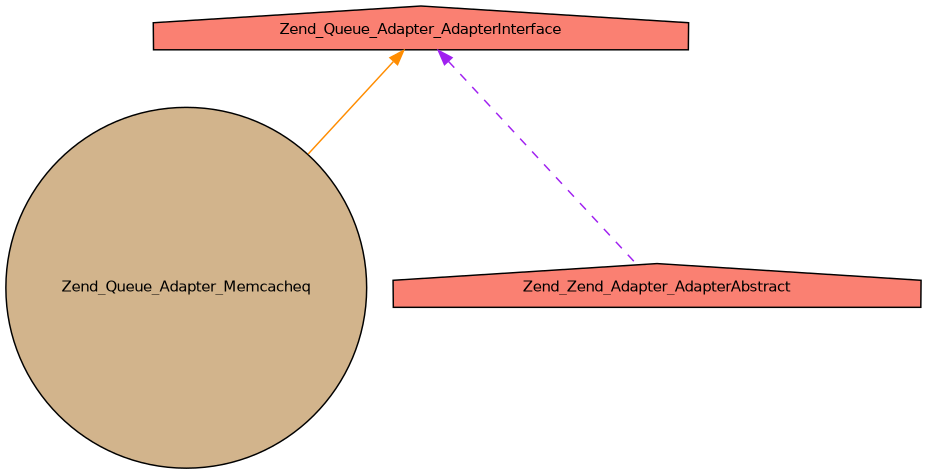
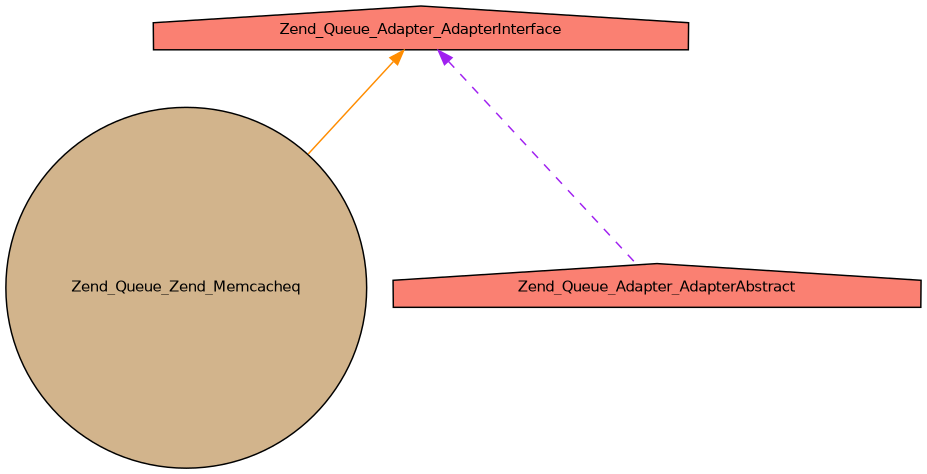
(186, 288) -> (186, 288)
(657, 288) -> (657, 288)
